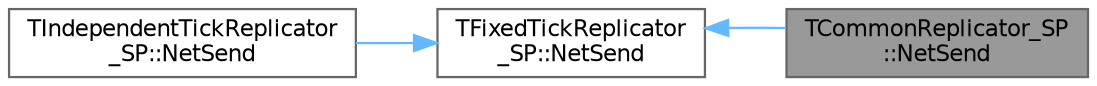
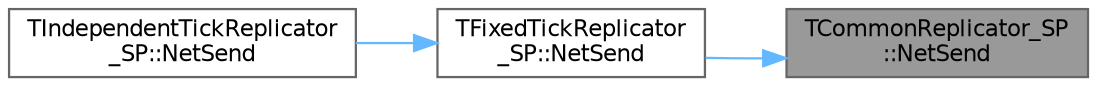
(757, 28) -> (734, 58)
